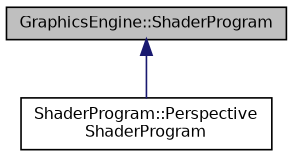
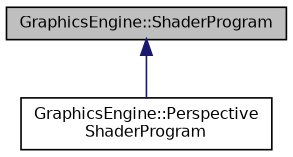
(146, 124) -> (146, 124)
